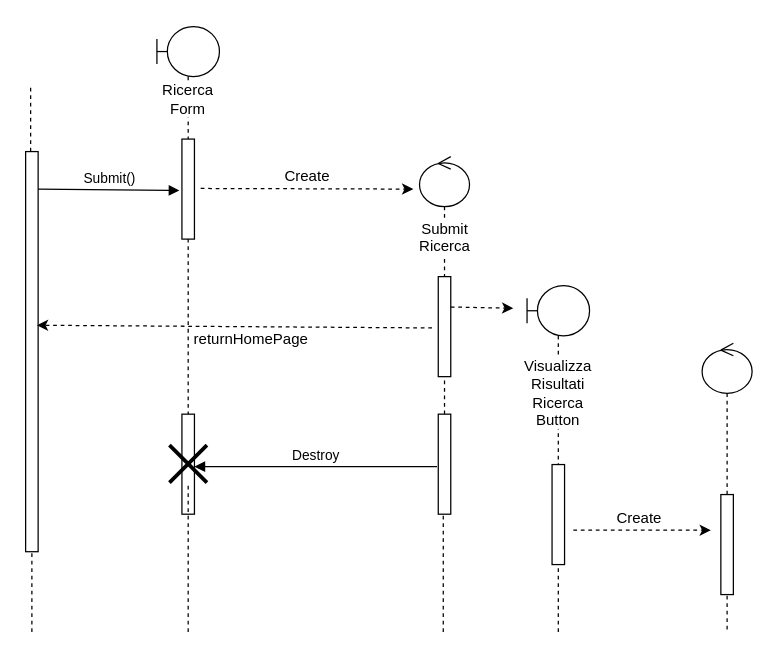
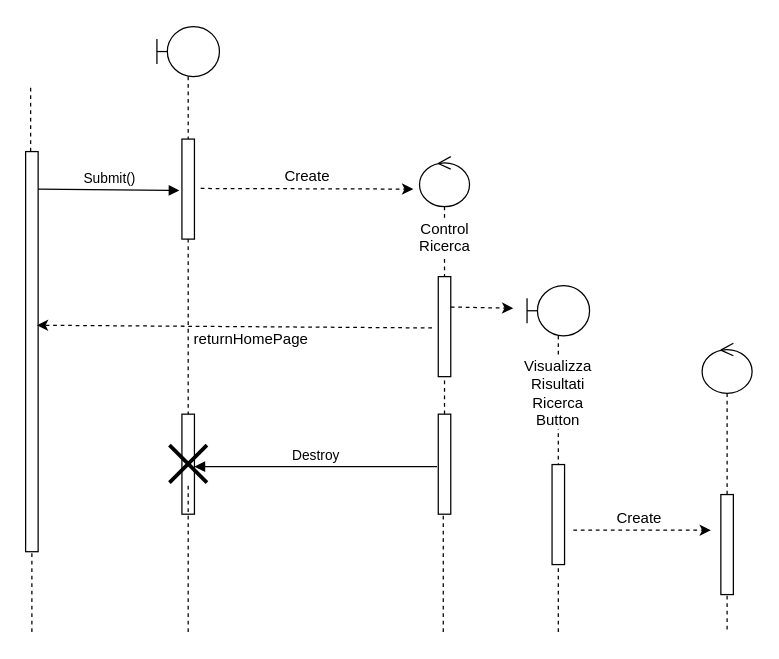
(188, 99) -> none
(445, 239) -> (445, 239)
